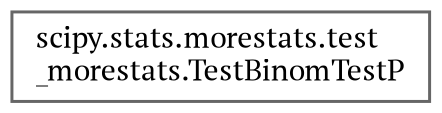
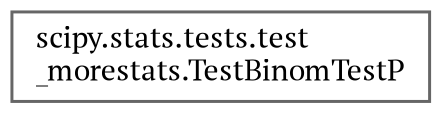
(221, 57) -> (221, 57)
